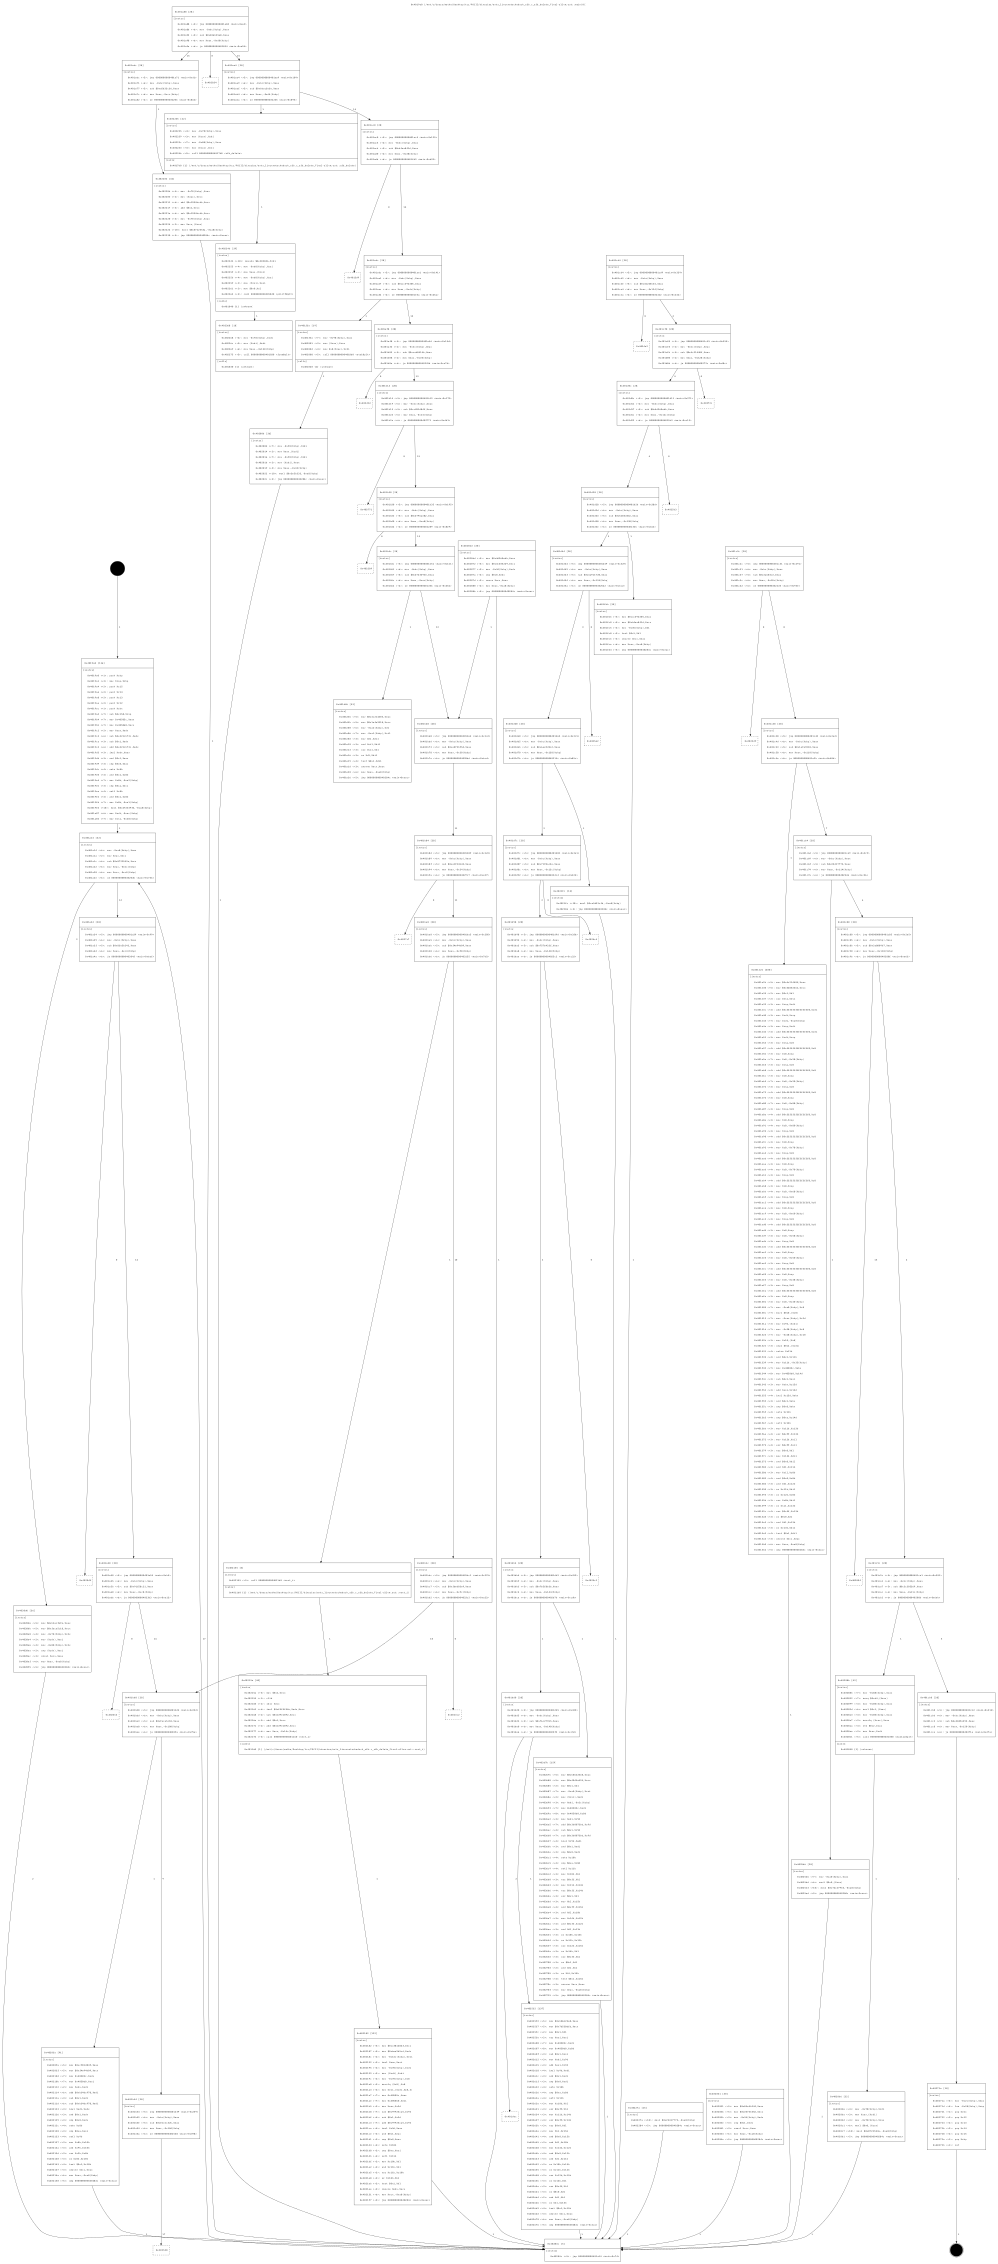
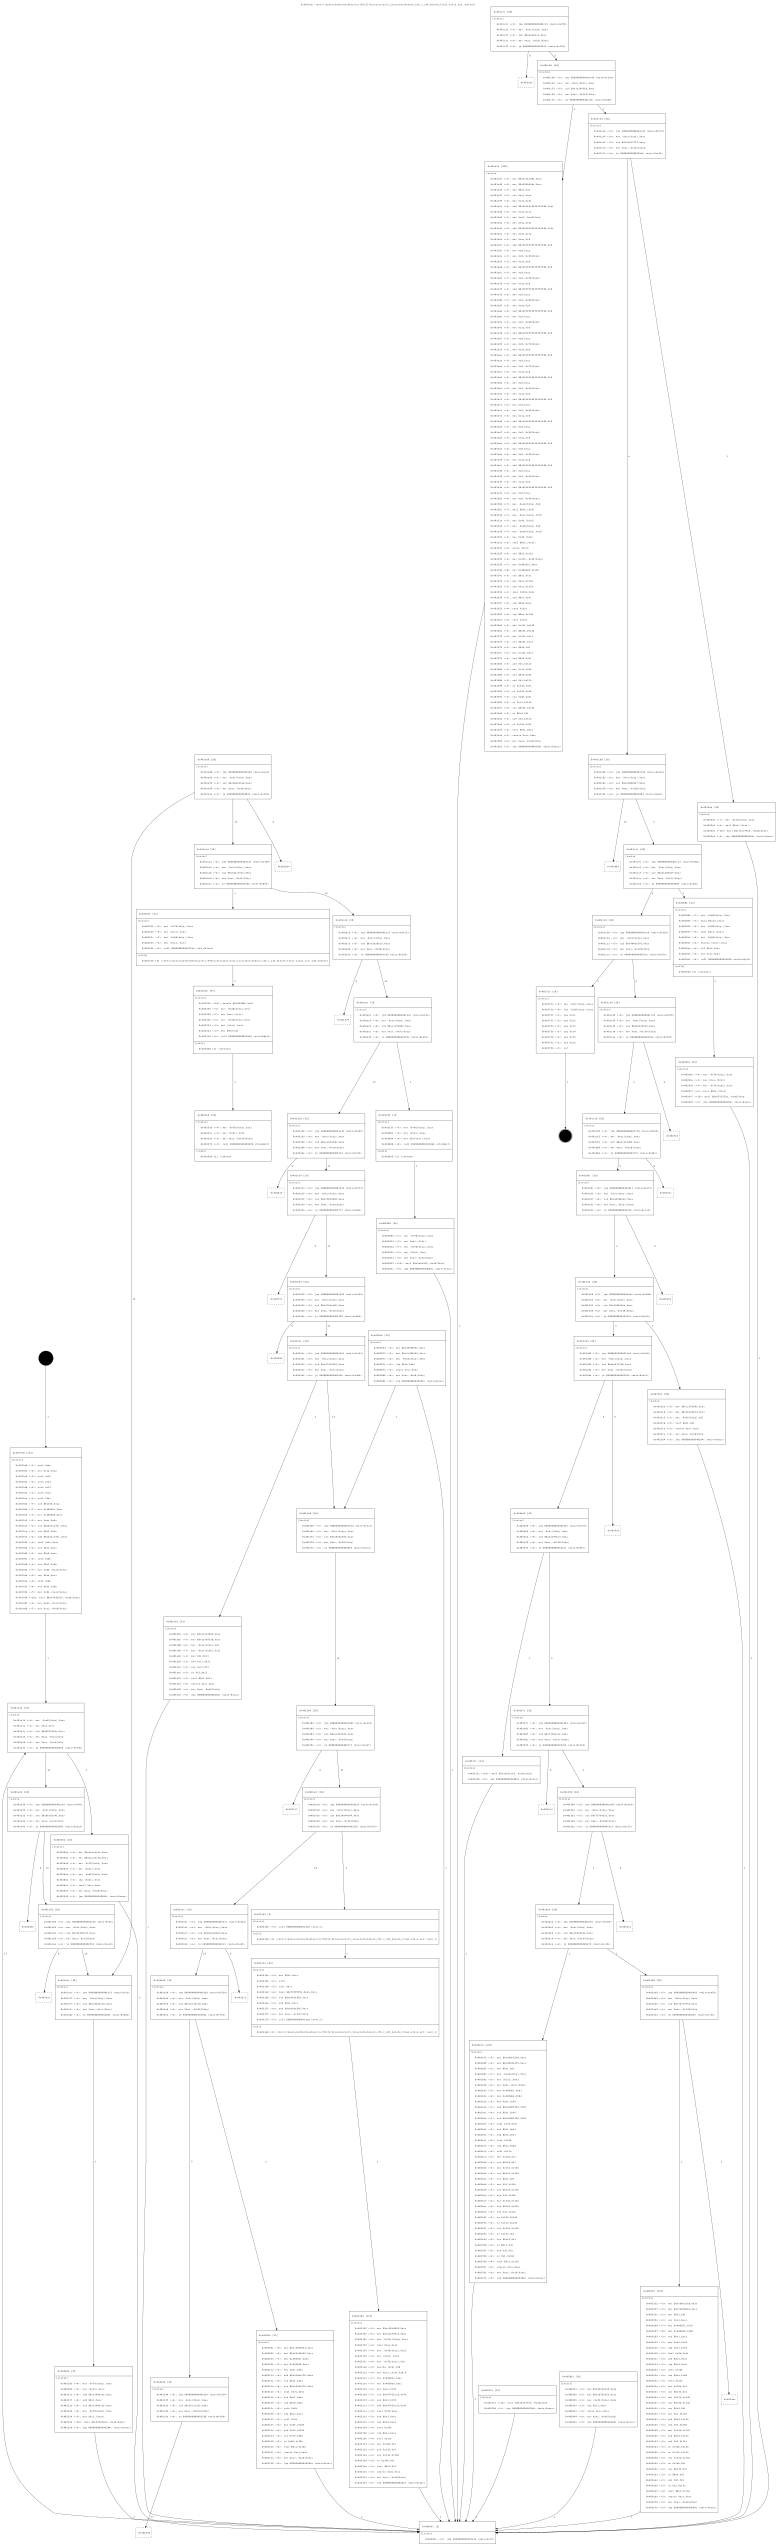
none -> (634, 978)
(147, 1647) -> (85, 1961)
none -> (144, 2239)
